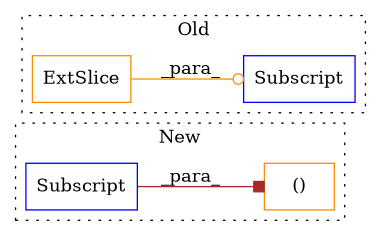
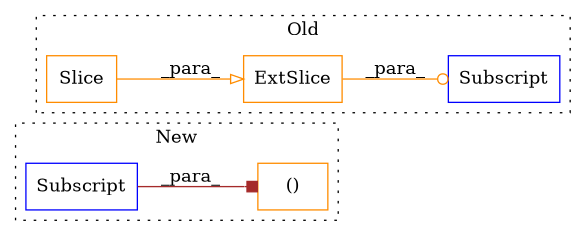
none -> (82, 79)
